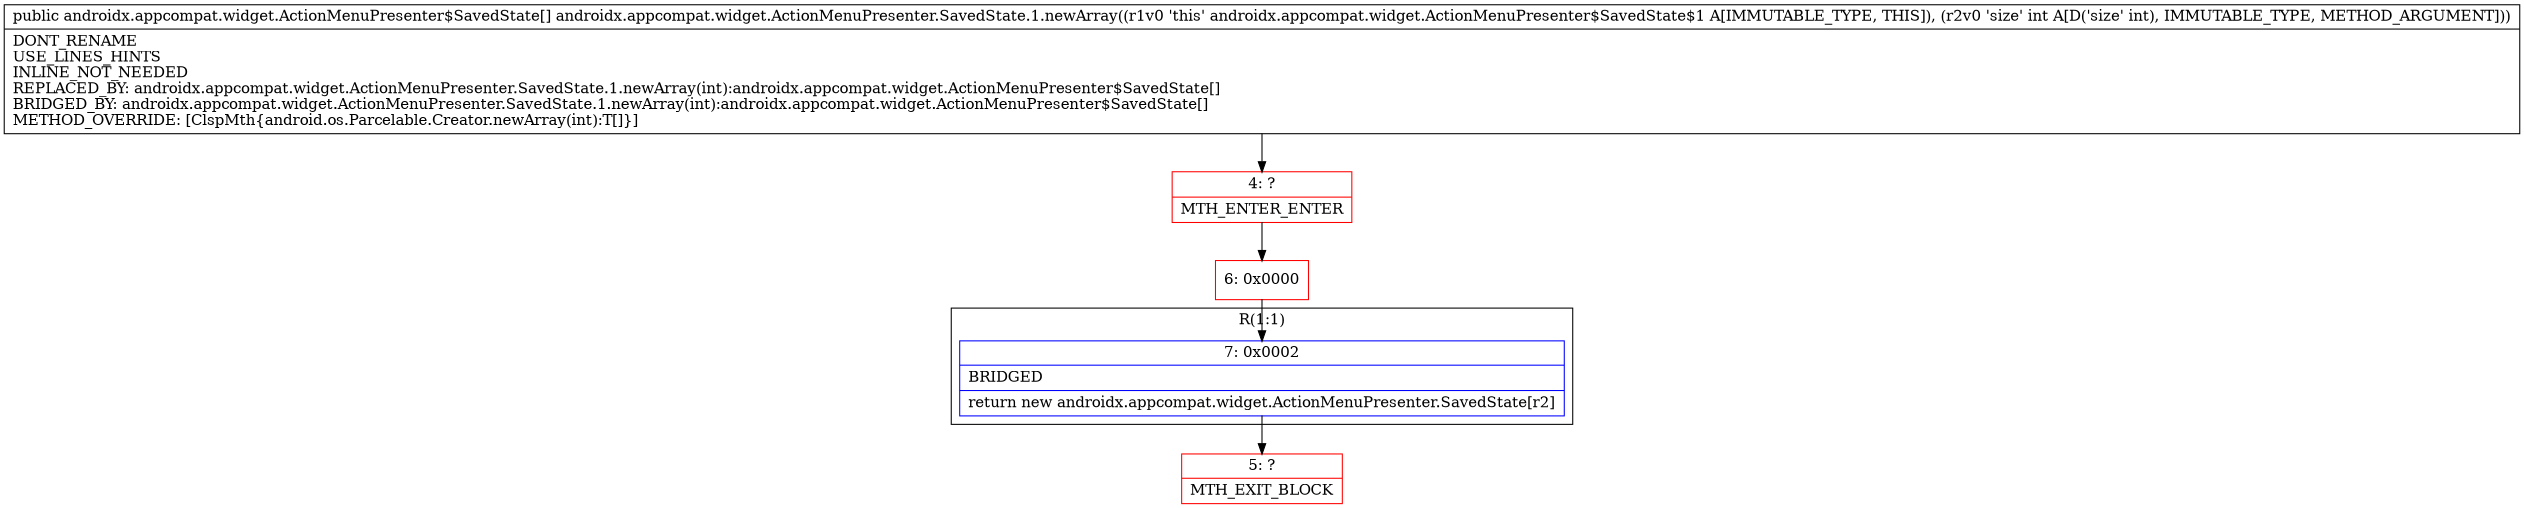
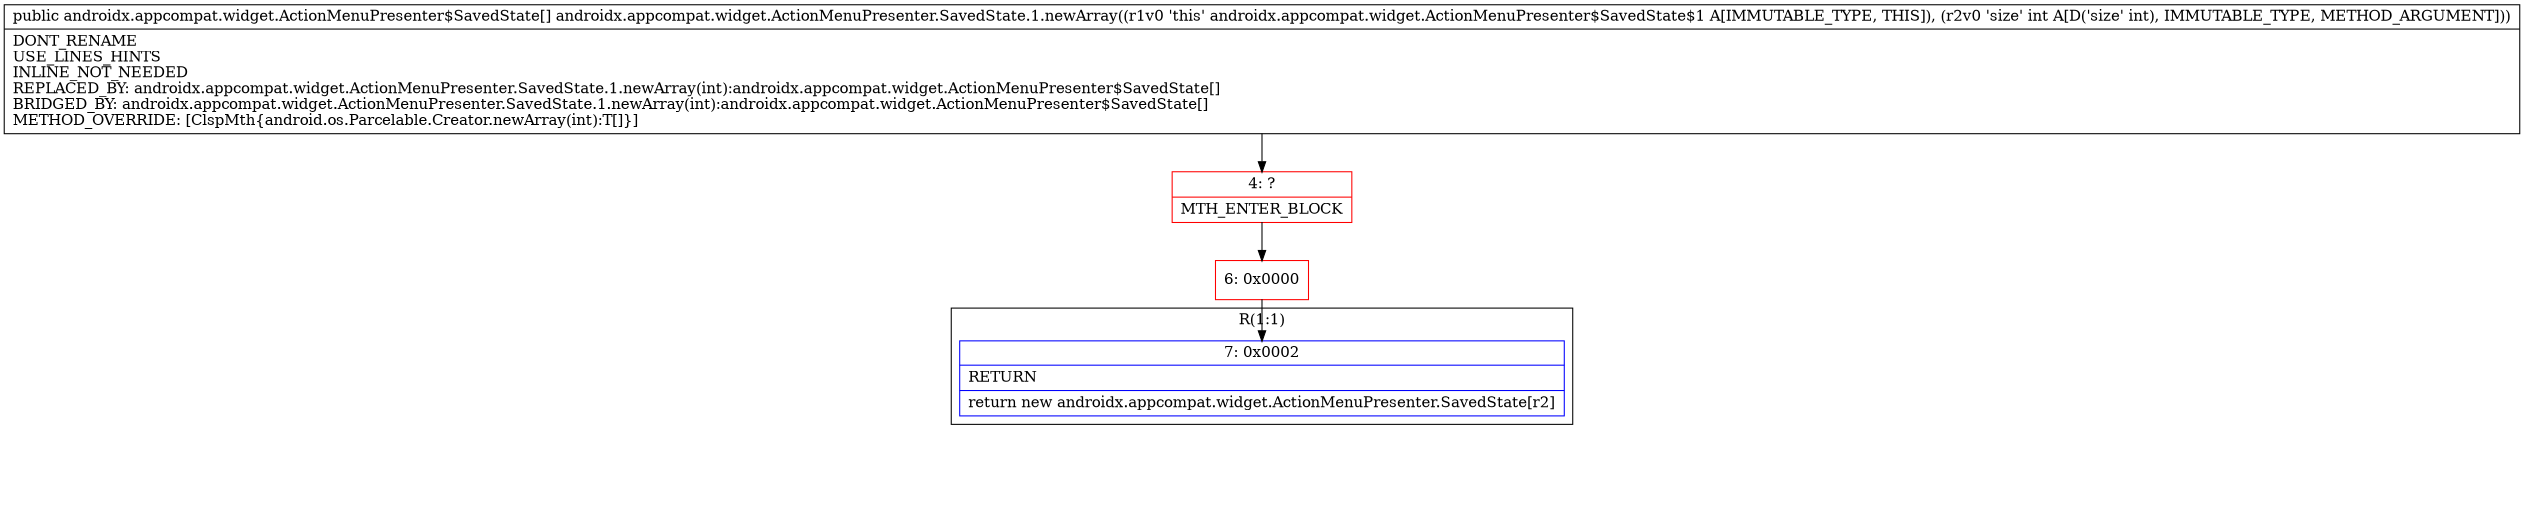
(1262, 209) -> (1262, 209)
(1006, 377) -> (1003, 377)
(1262, 479) -> none
